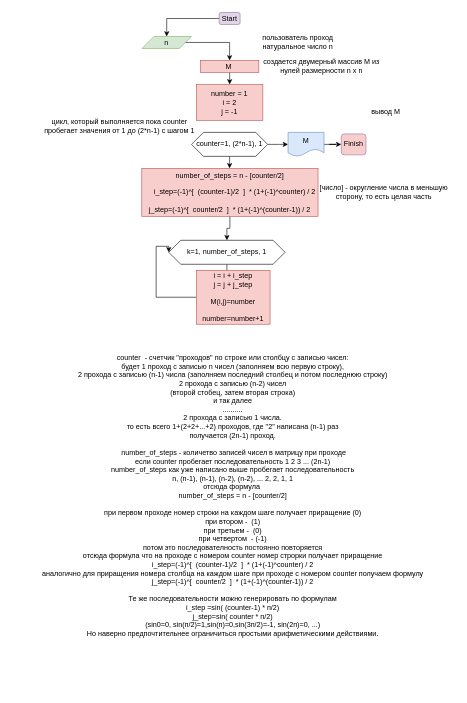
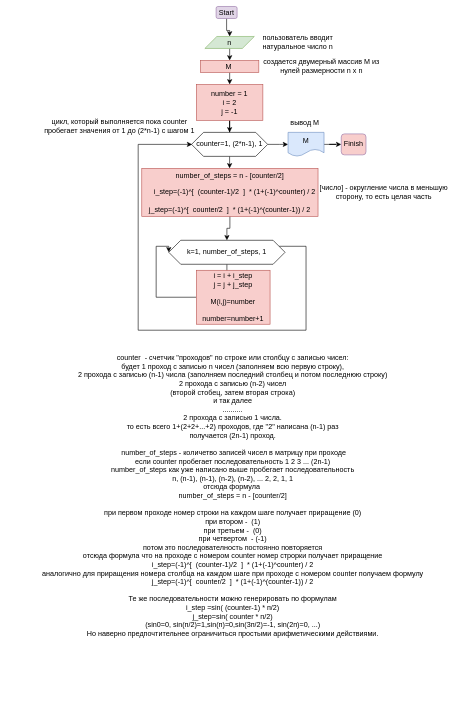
(230, 18) -> (227, 12)
(167, 42) -> (230, 42)
(298, 42) -> (298, 42)
(387, 111) -> (306, 123)
none -> (230, 128)
none -> (162, 144)
